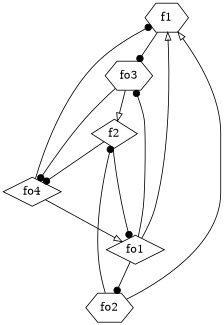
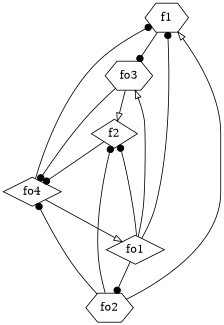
(166, 140) -> (166, 140)
(145, 166) -> (145, 166)
(119, 190) -> (131, 193)
none -> (66, 254)
